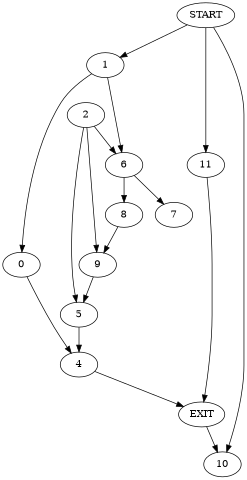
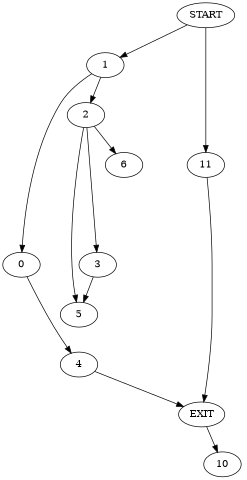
(114, 111) -> (97, 87)
(124, 215) -> none
(174, 215) -> none
(244, 234) -> none
(98, 265) -> (98, 265)
(79, 336) -> none
